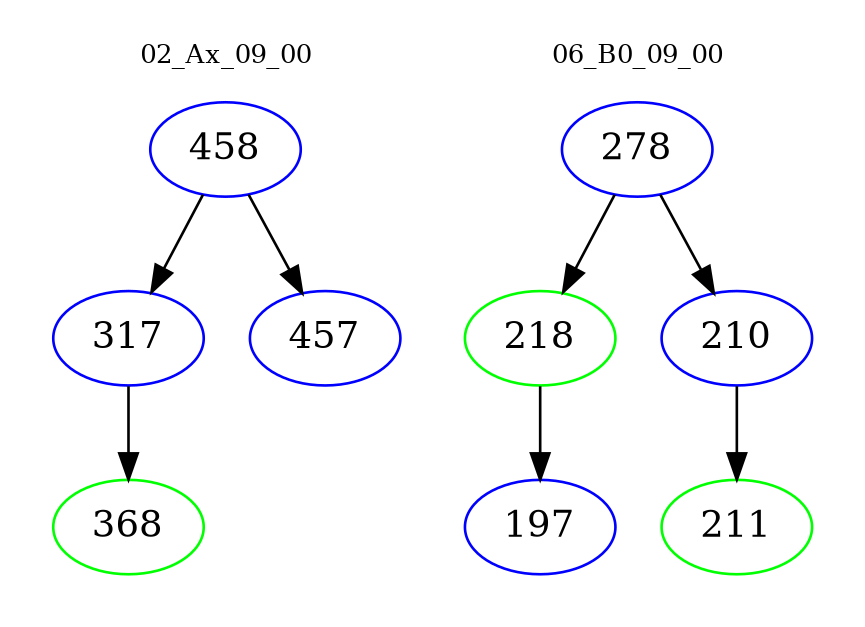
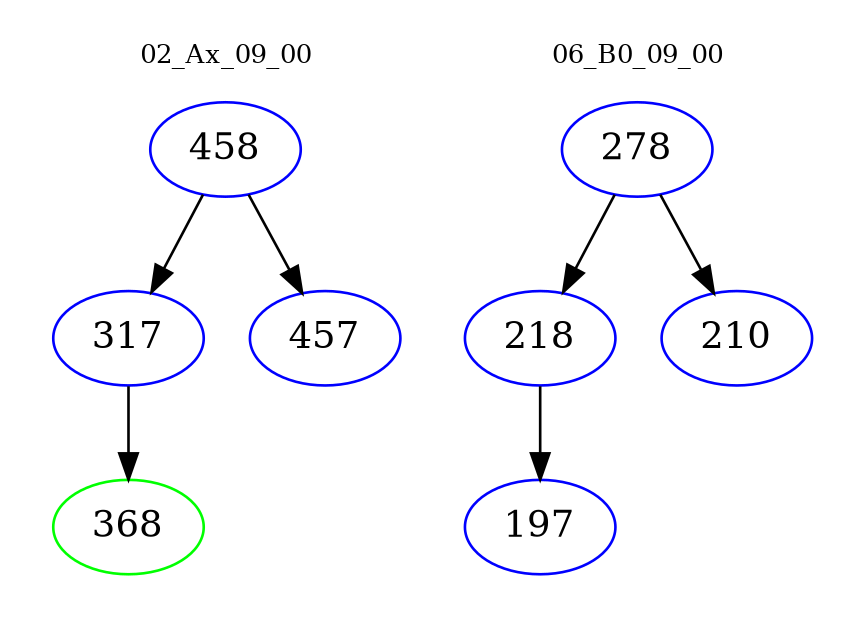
(540, 338) -> (540, 338)
(737, 527) -> none
